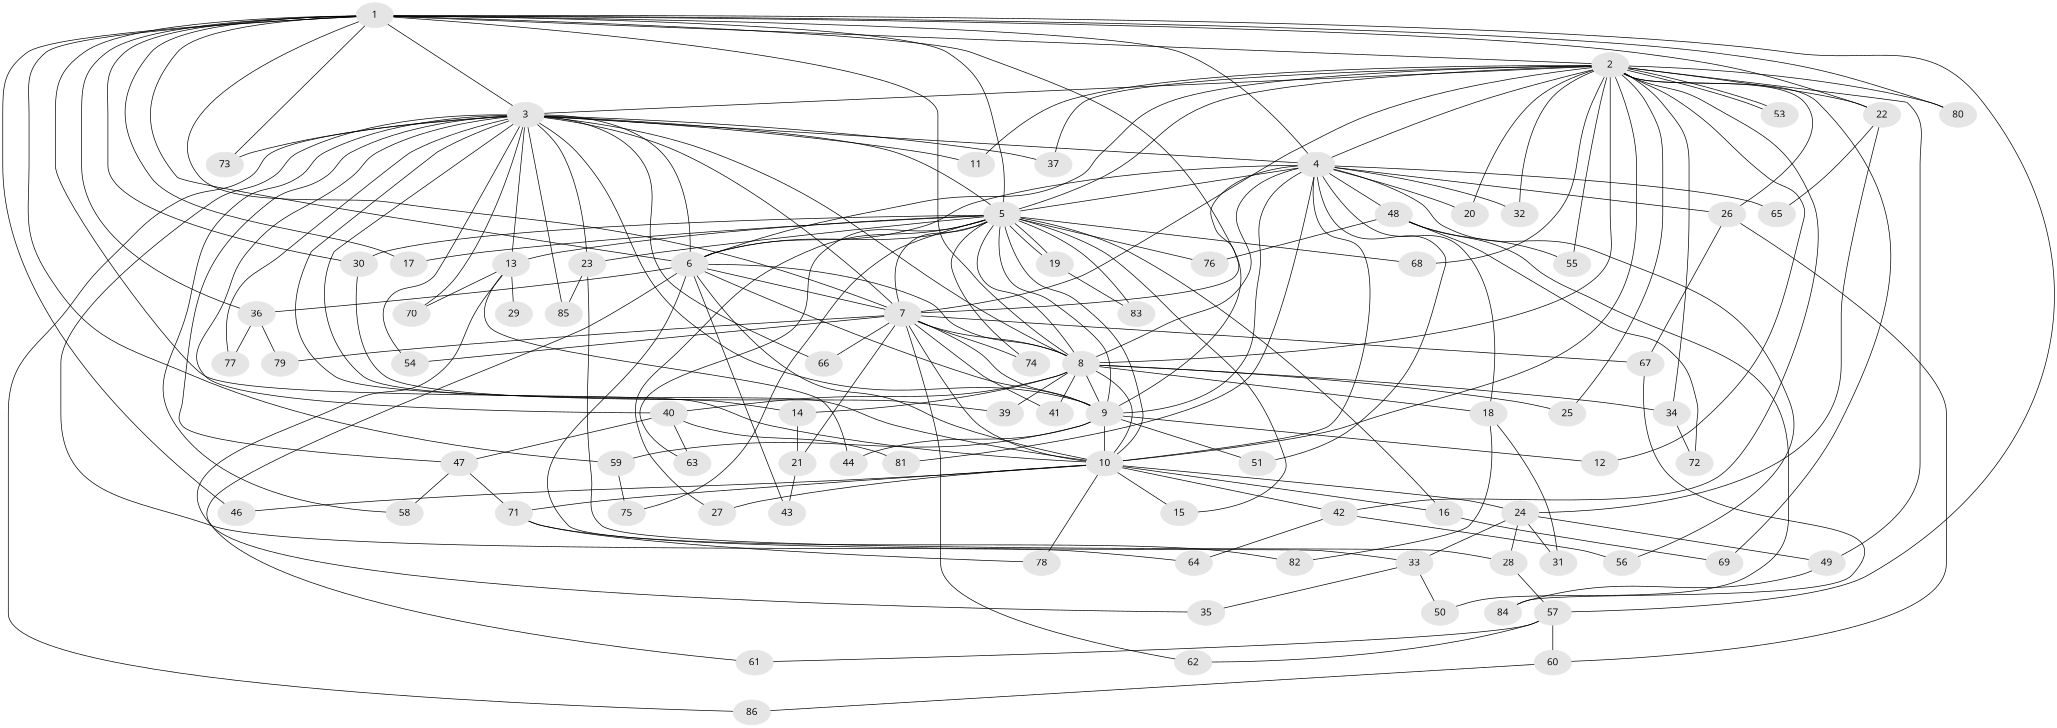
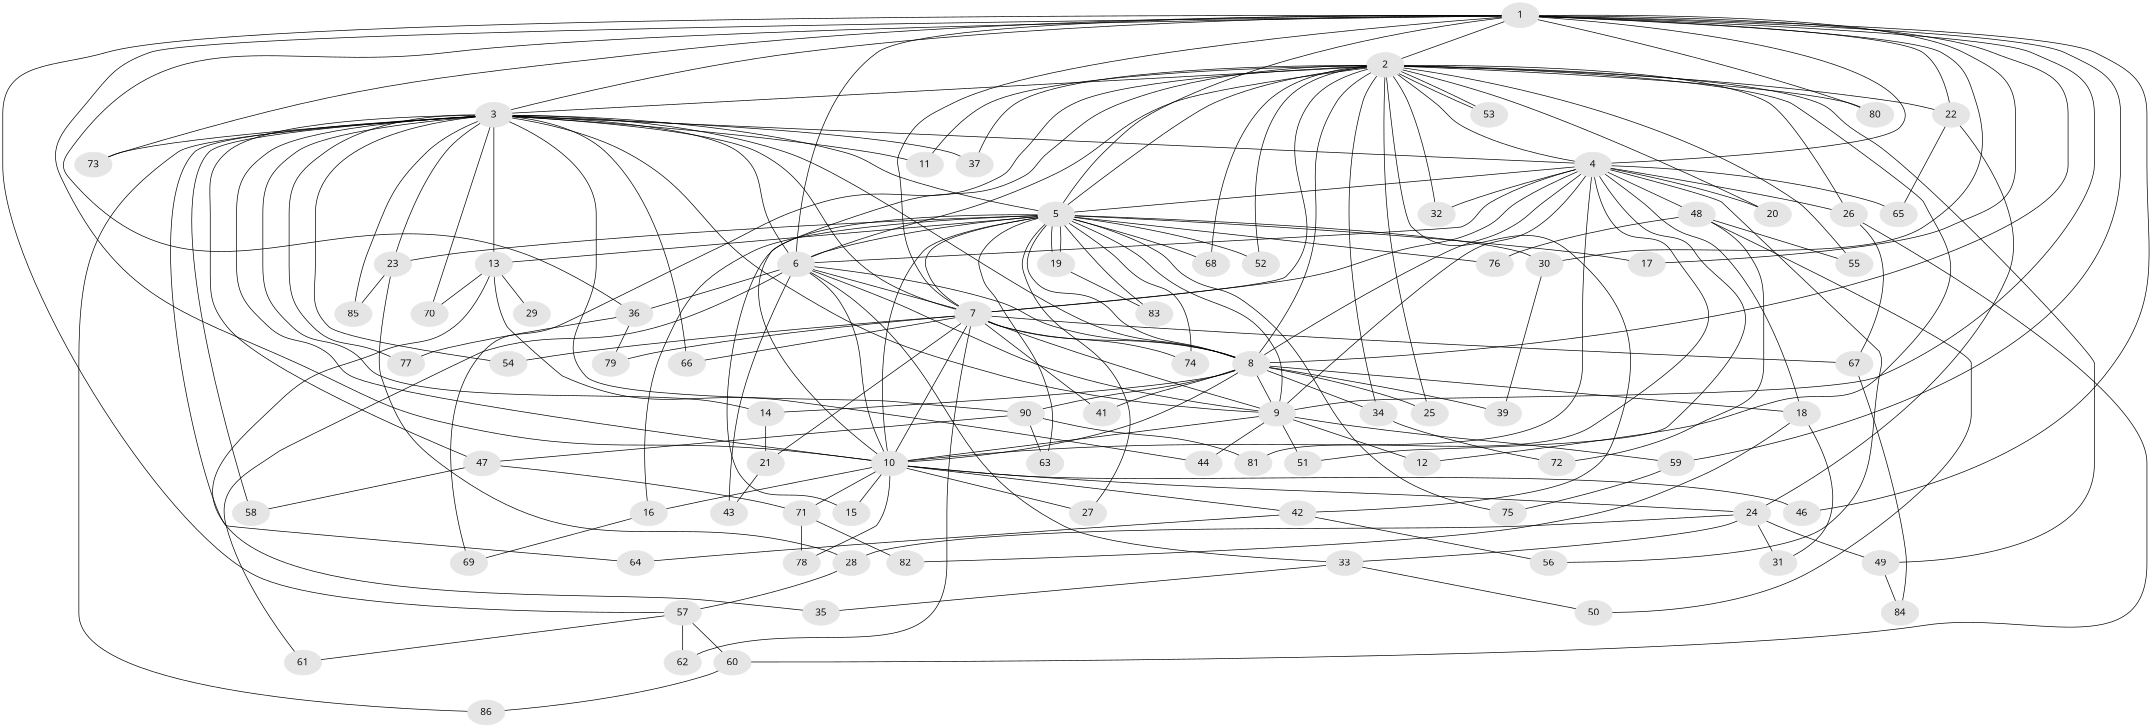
none -> (1261, 264)
(669, 414) -> (1026, 414)
